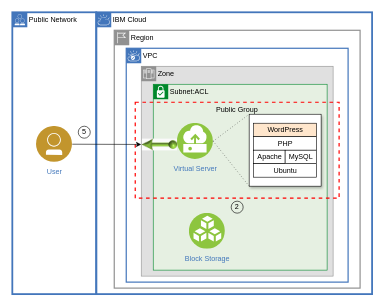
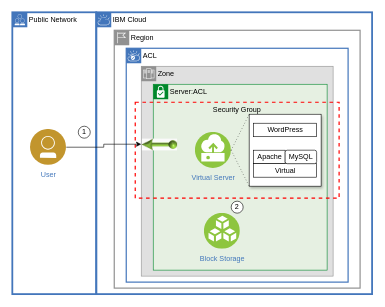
(149, 56) -> (149, 56)
(189, 92) -> (189, 92)
(237, 110) -> (237, 110)
(285, 130) -> (285, 130)
(84, 132) -> (84, 132)
(195, 141) -> (213, 150)
(54, 144) -> (48, 147)
(285, 144) -> none
(301, 157) -> (301, 157)
(286, 171) -> (286, 171)
(237, 207) -> (237, 207)
(207, 231) -> (222, 231)
